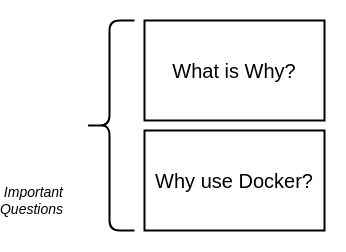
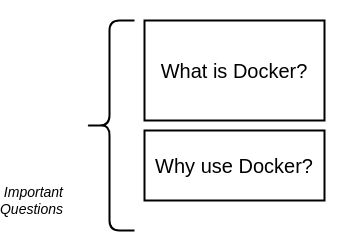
(235, 71) -> (235, 71)
(235, 181) -> (235, 166)
